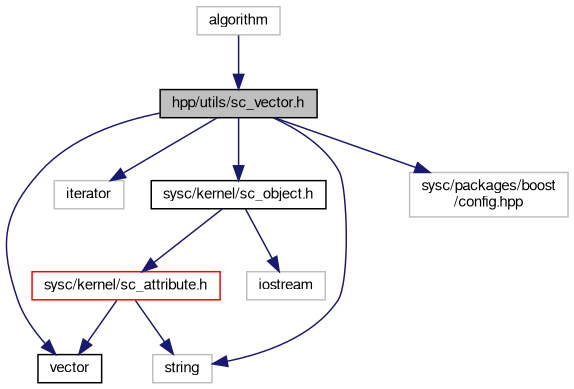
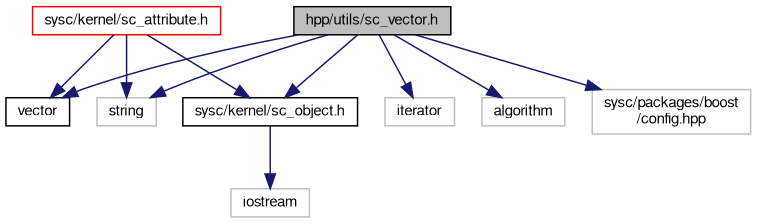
(239, 55) -> (441, 63)
(188, 236) -> (199, 66)
